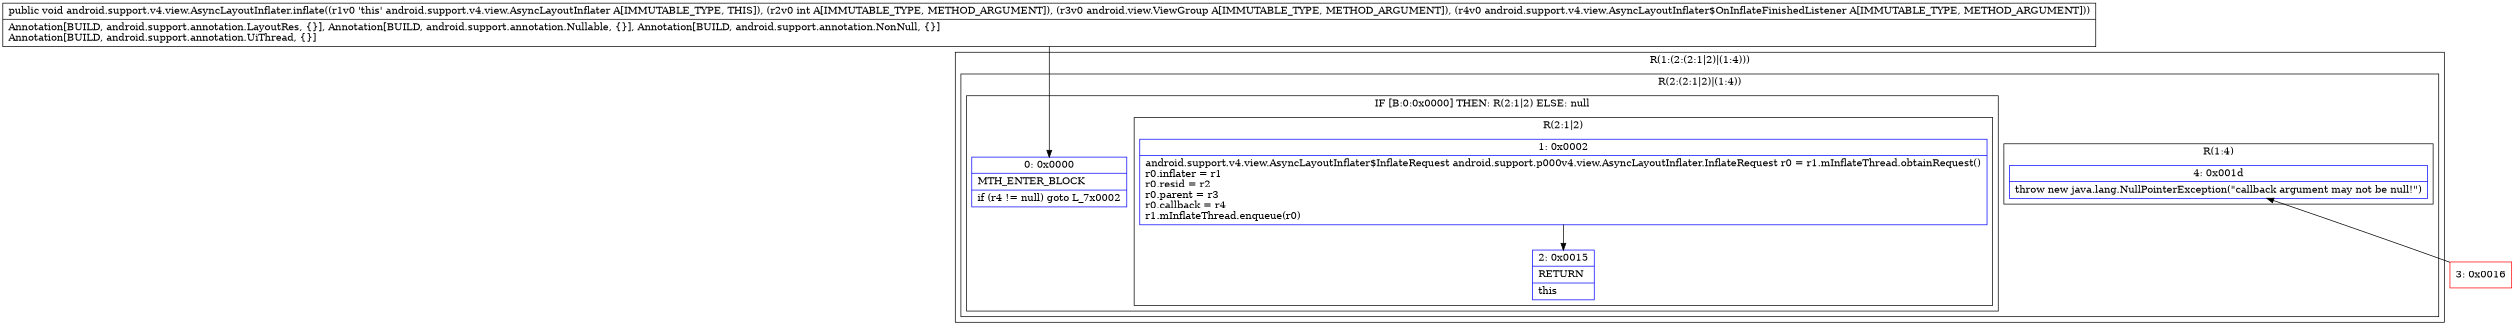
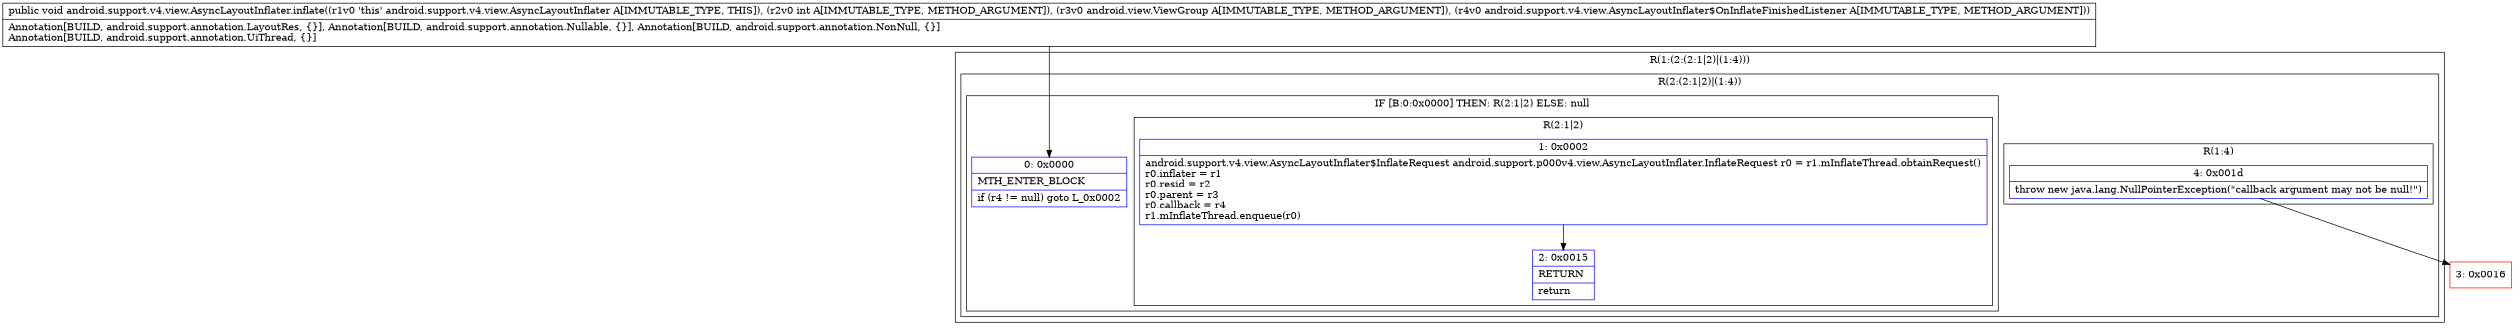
(1049, 198) -> (1049, 198)
(2362, 231) -> (2351, 231)
(1548, 291) -> (1554, 291)
